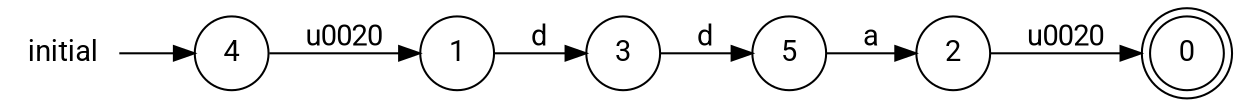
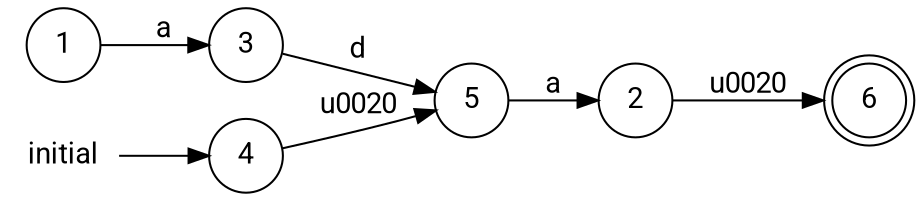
(540, 38) -> (164, 30)
(334, 53) -> (349, 133)
(1187, 53) -> (869, 100)
